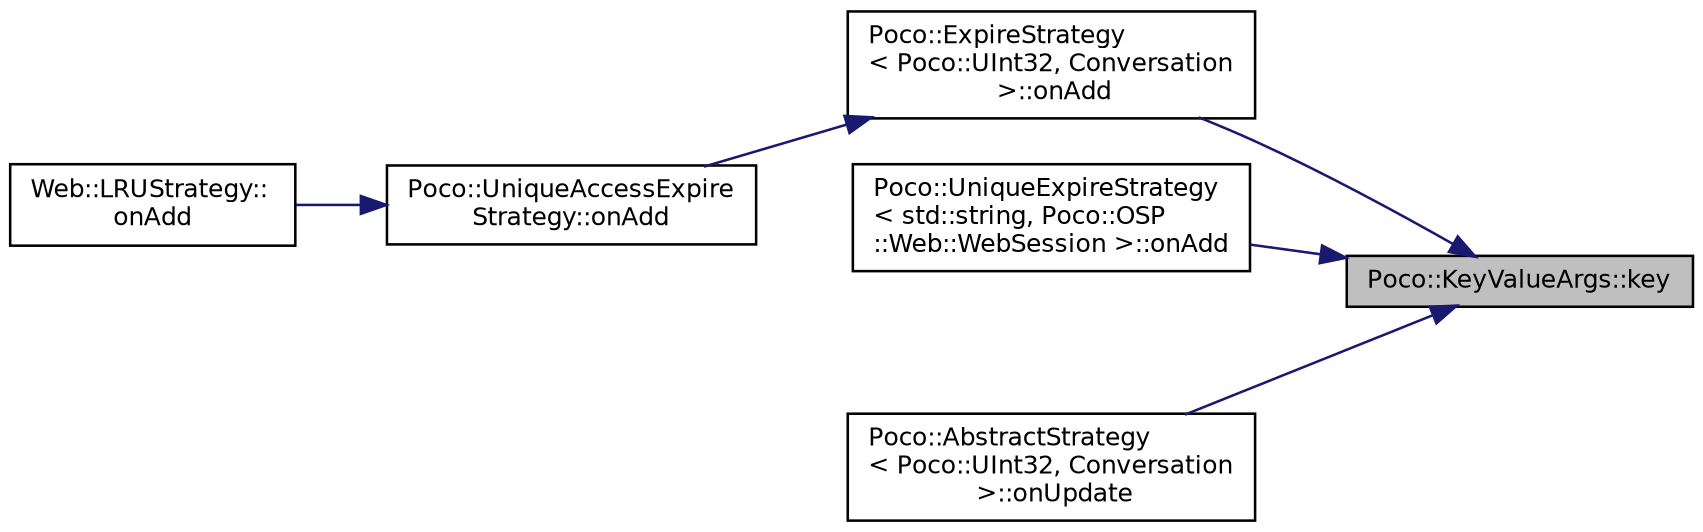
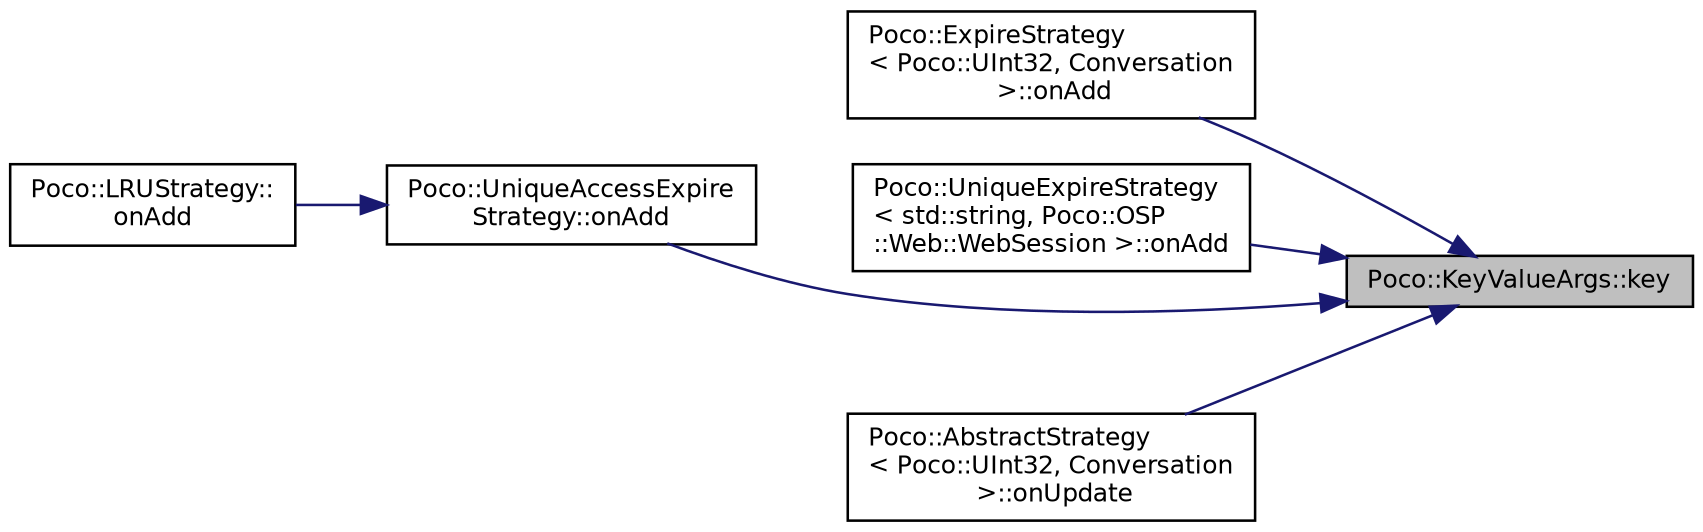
(775, 146) -> (990, 309)
(153, 205) -> (153, 205)
